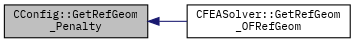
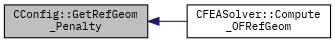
(269, 21) -> (259, 21)
